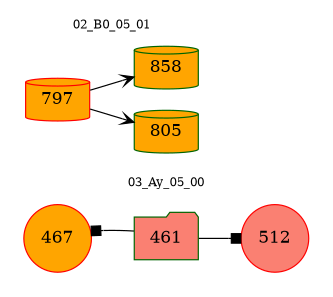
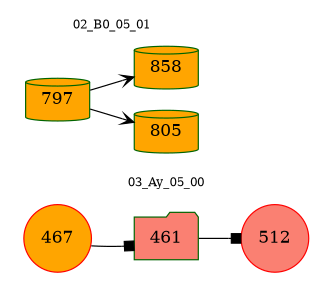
(58, 100) -> (58, 100)
(119, 230) -> (107, 246)
